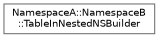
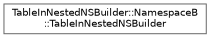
(79, 19) -> (105, 19)
